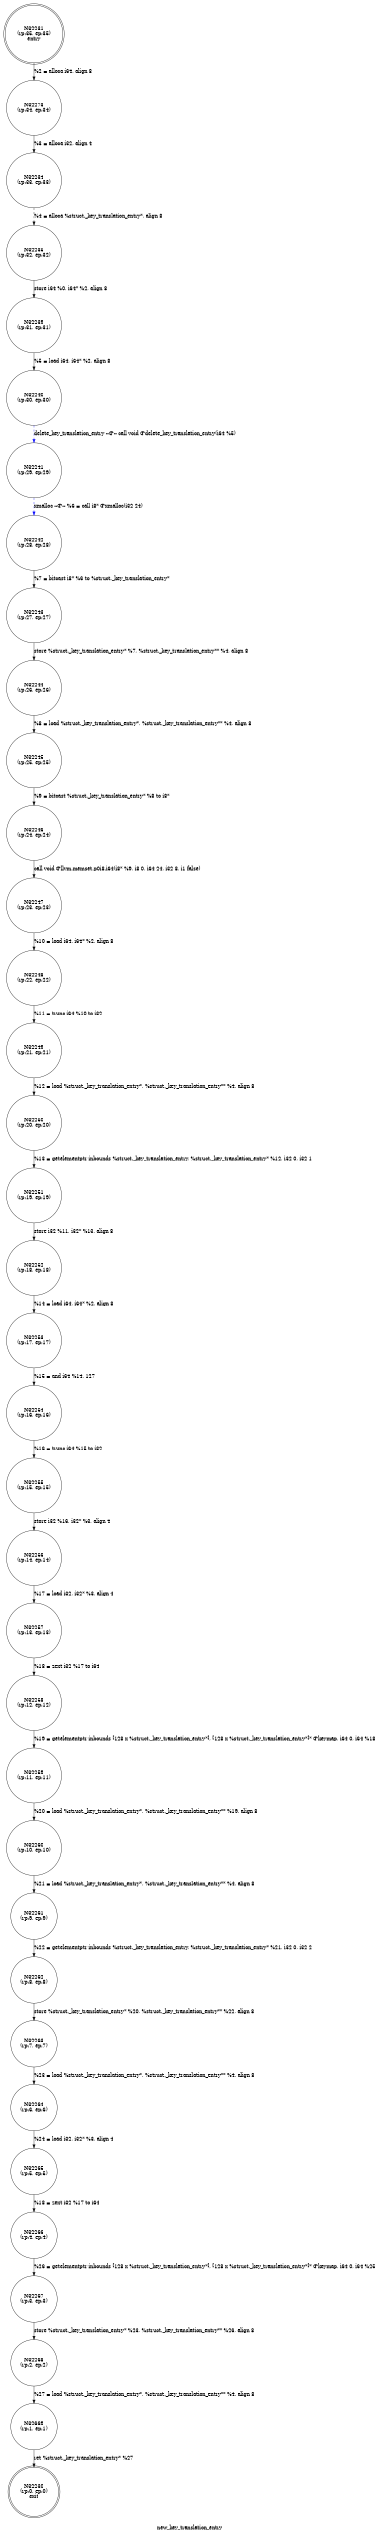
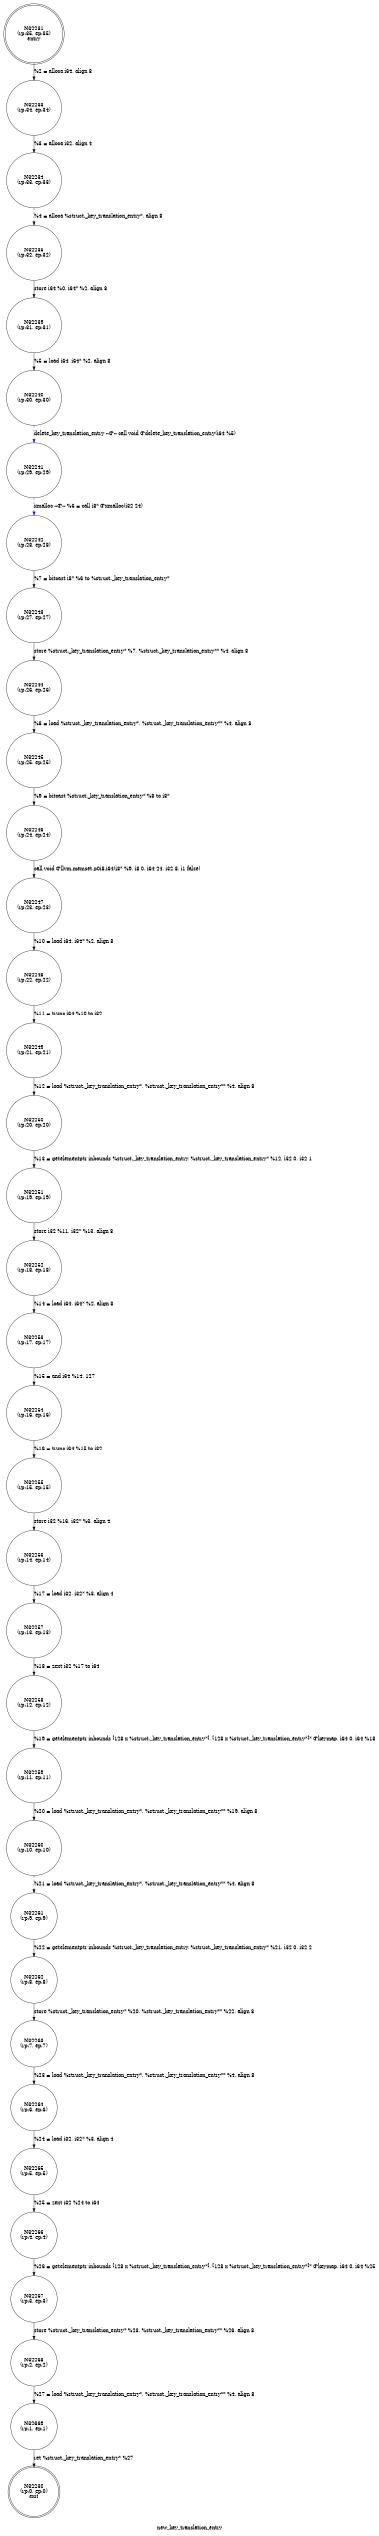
(34, 108) -> (34, 108)
(34, 1883) -> (34, 1883)
(67, 2203) -> (67, 2203)
